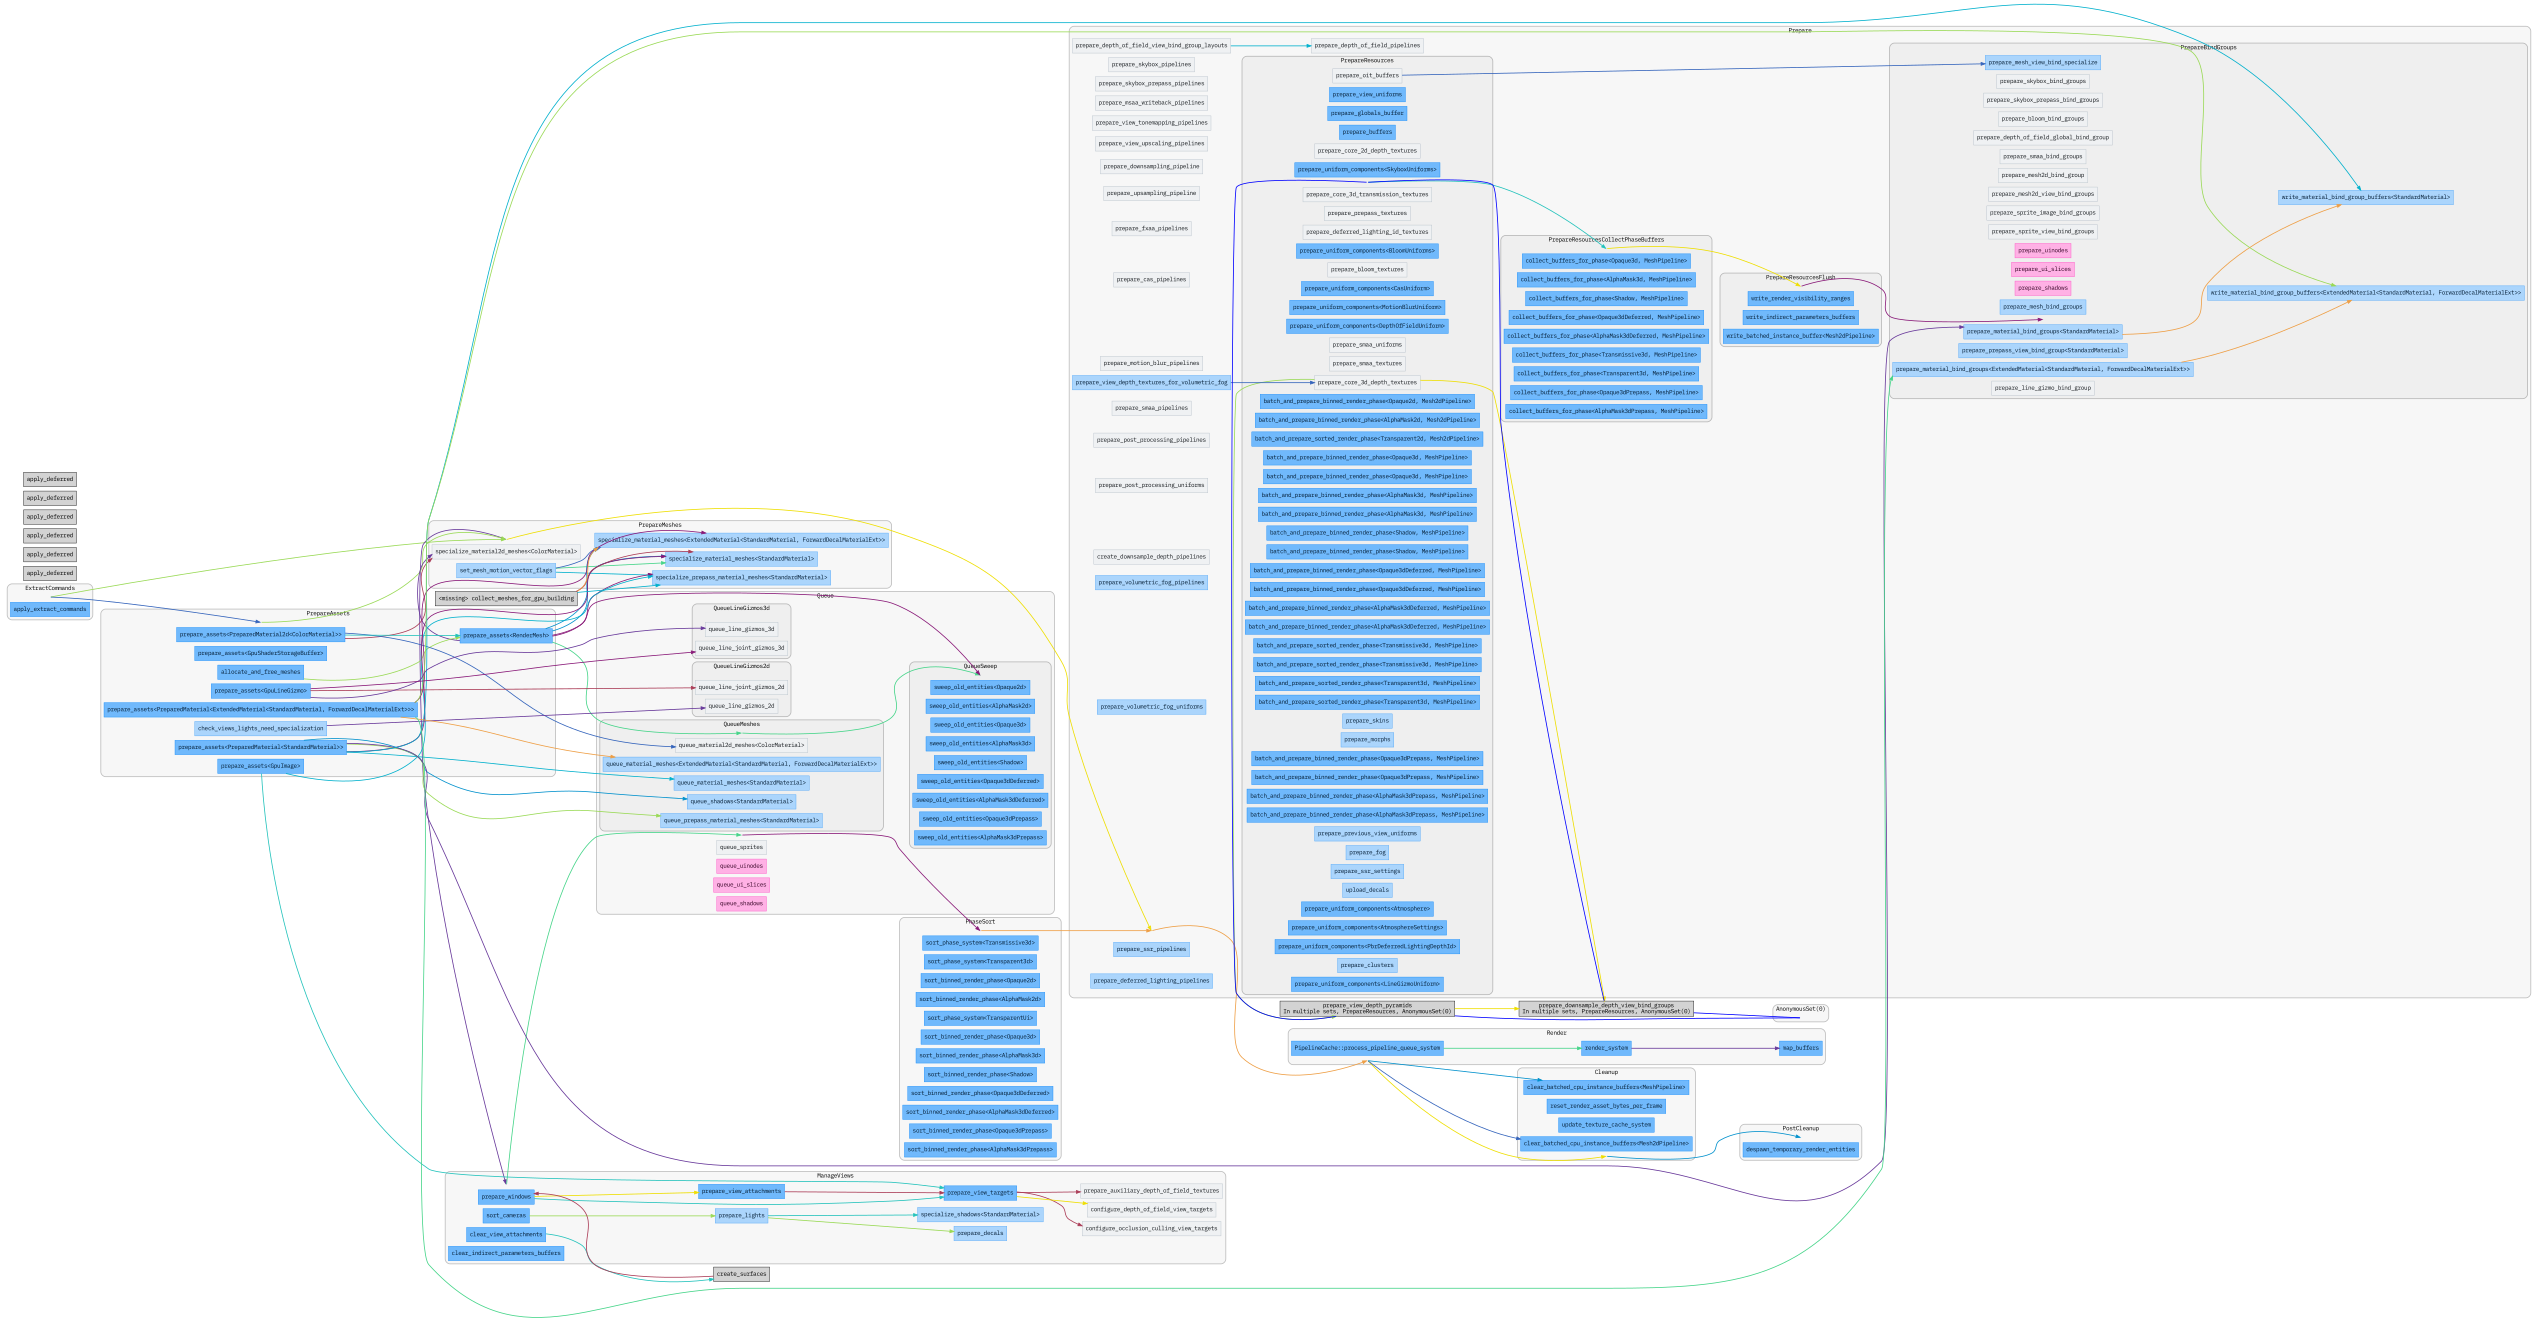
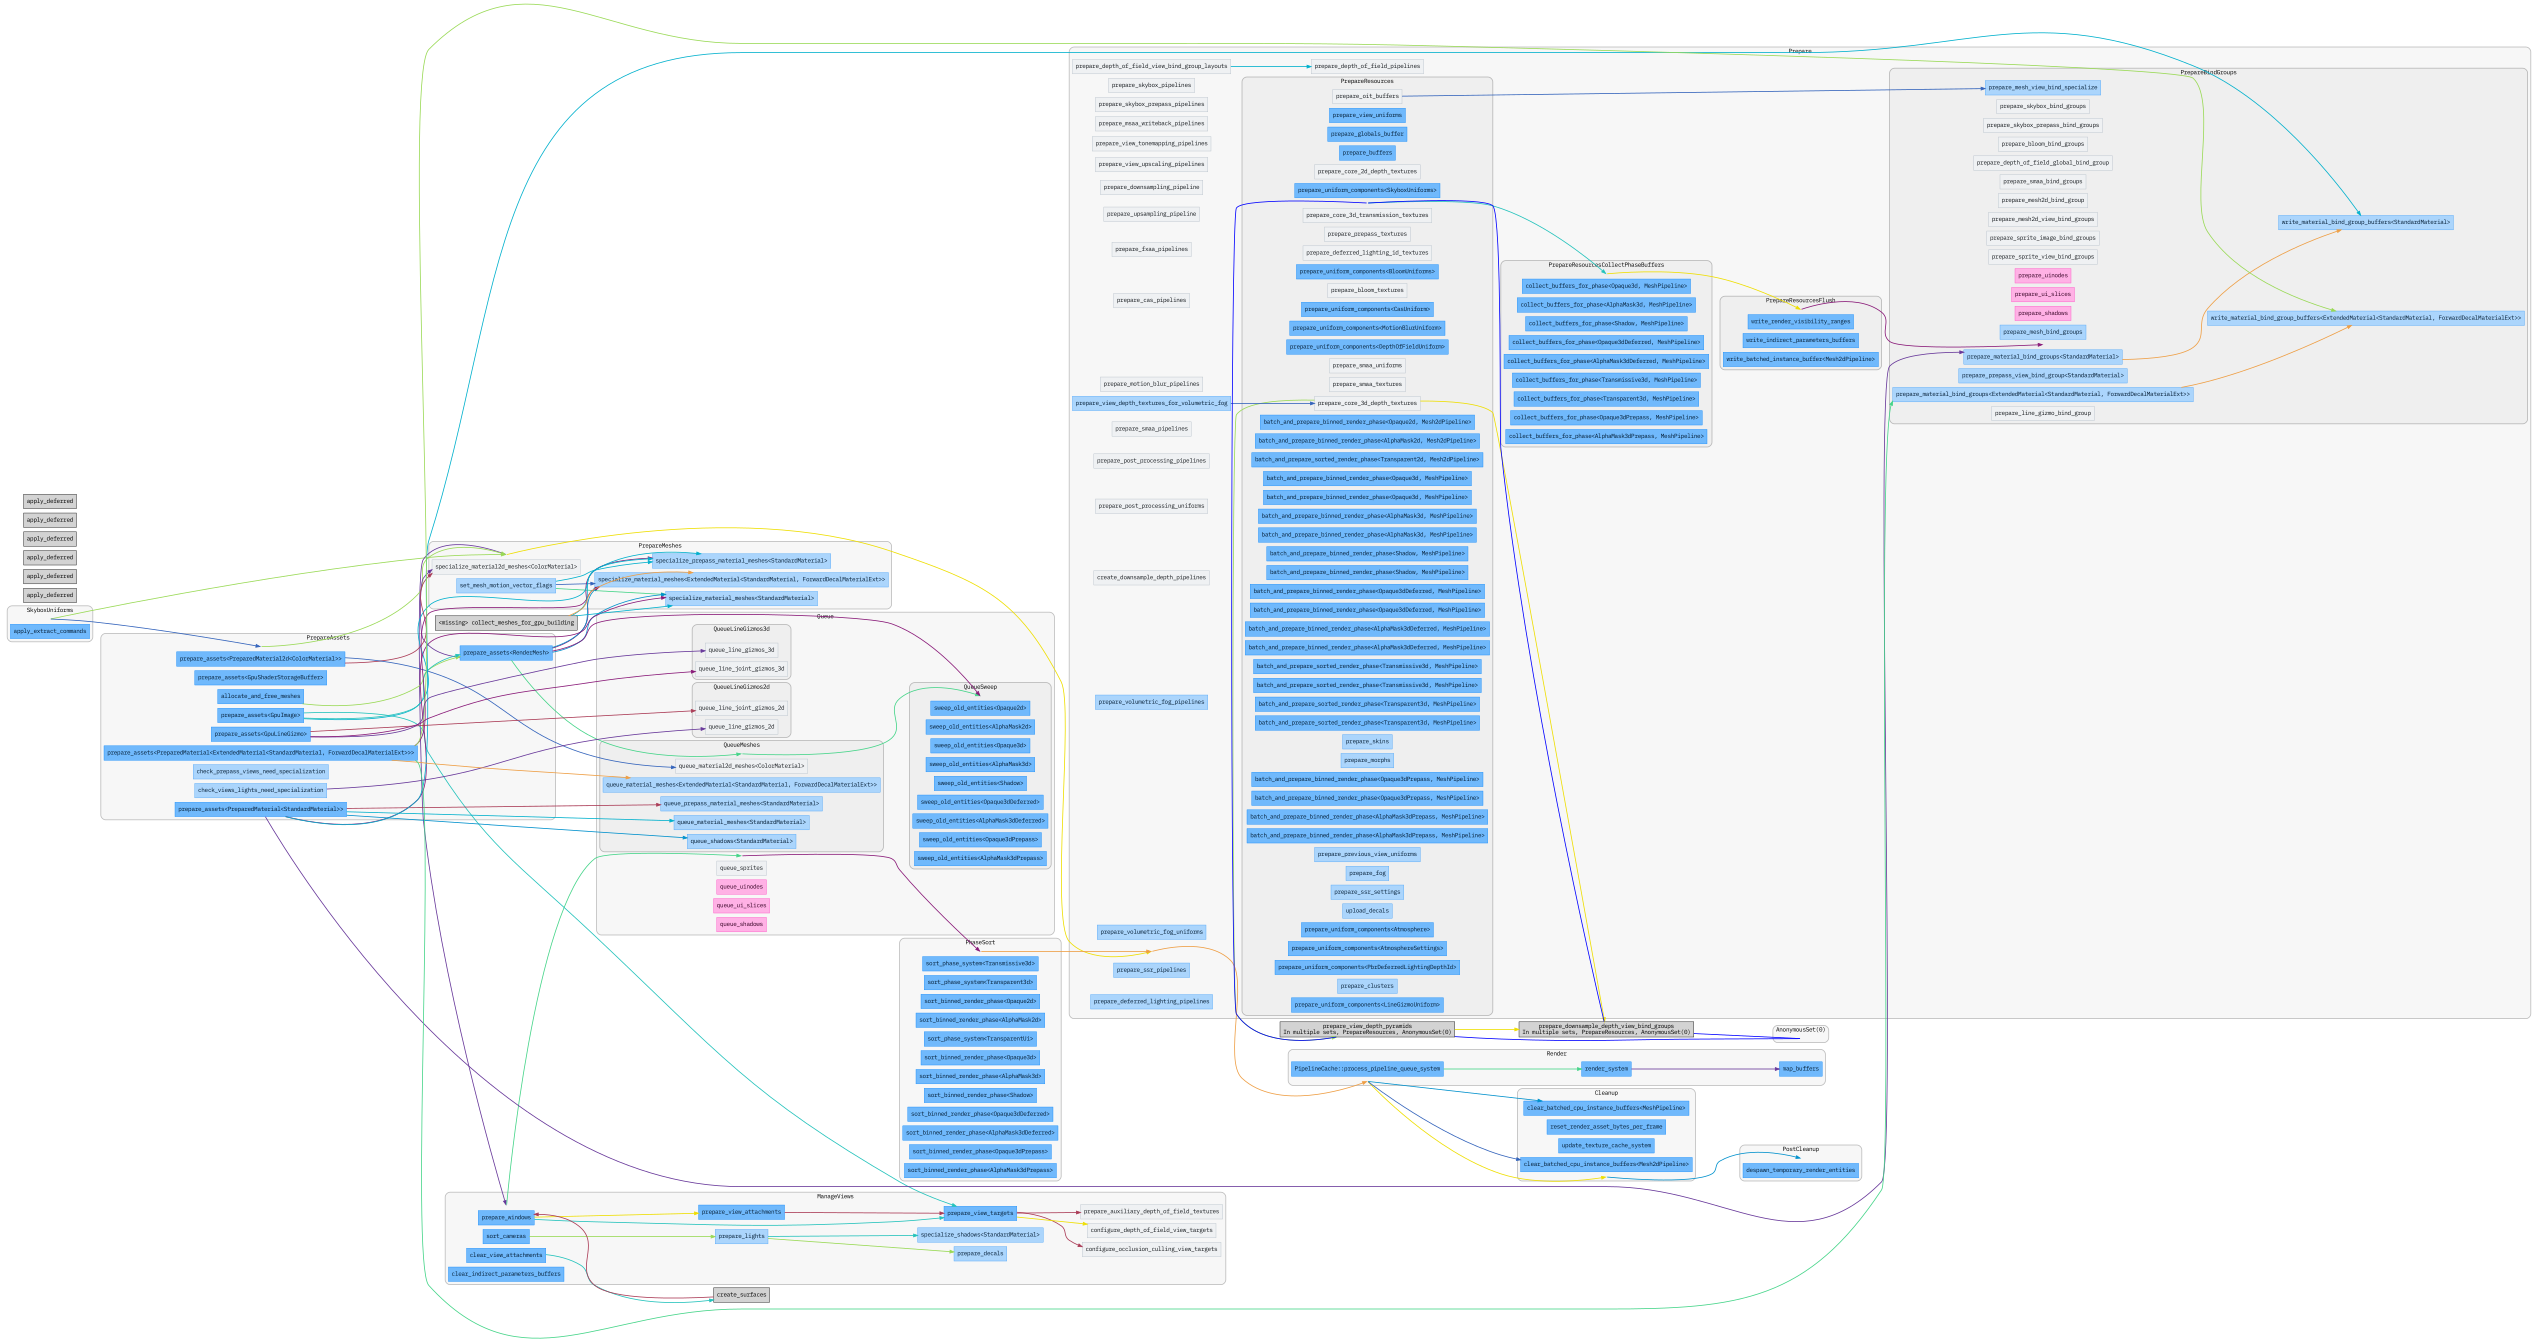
(628, 556) -> (622, 611)
(50, 588) -> (50, 610)
(403, 635) -> (397, 714)
none -> (261, 772)
(483, 818) -> (502, 807)
